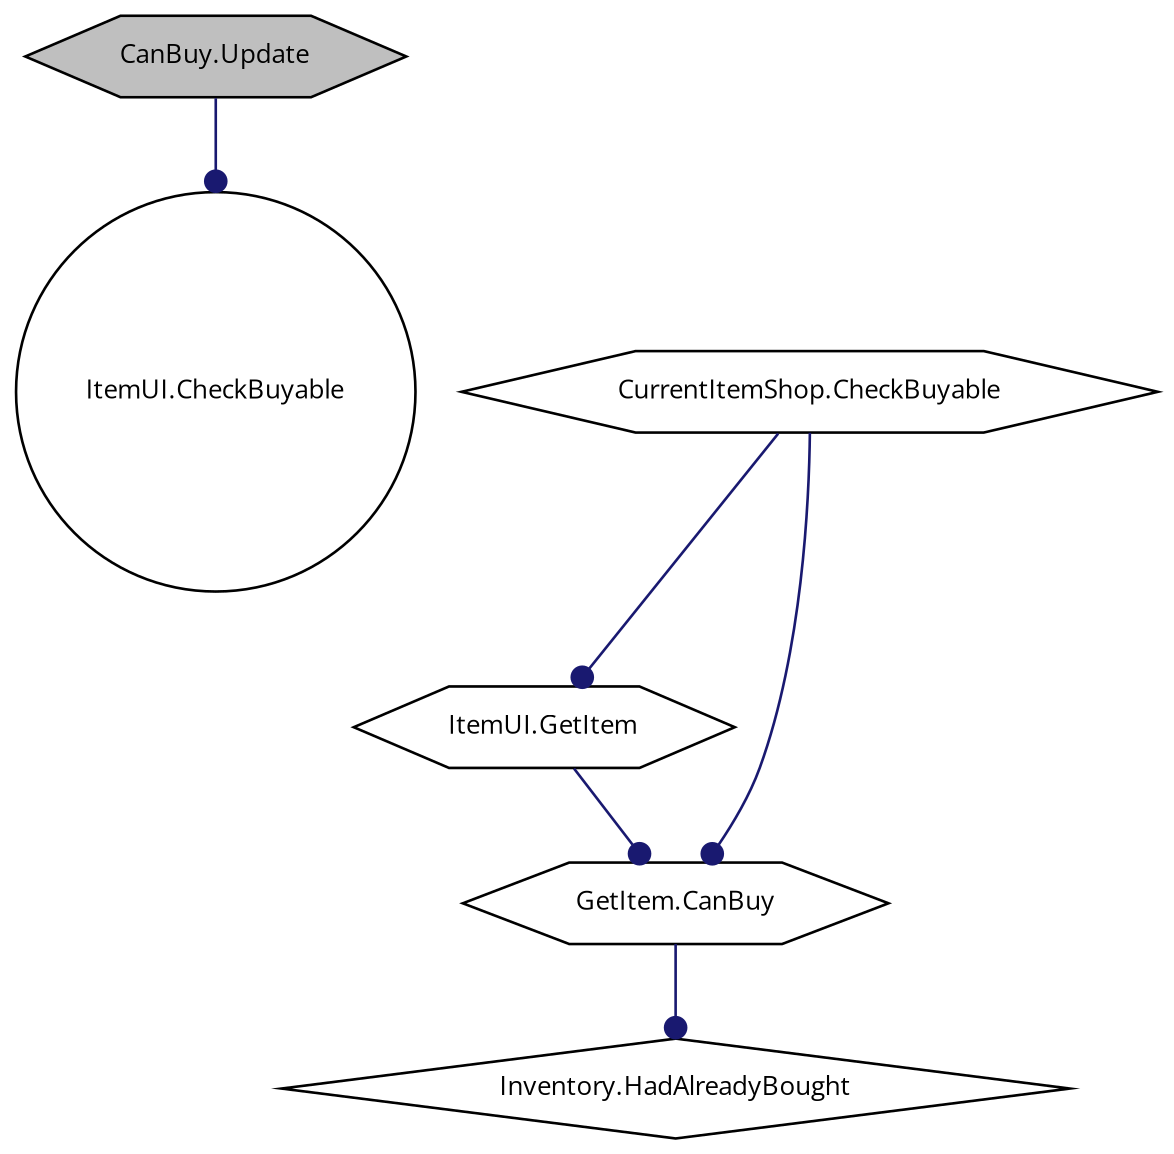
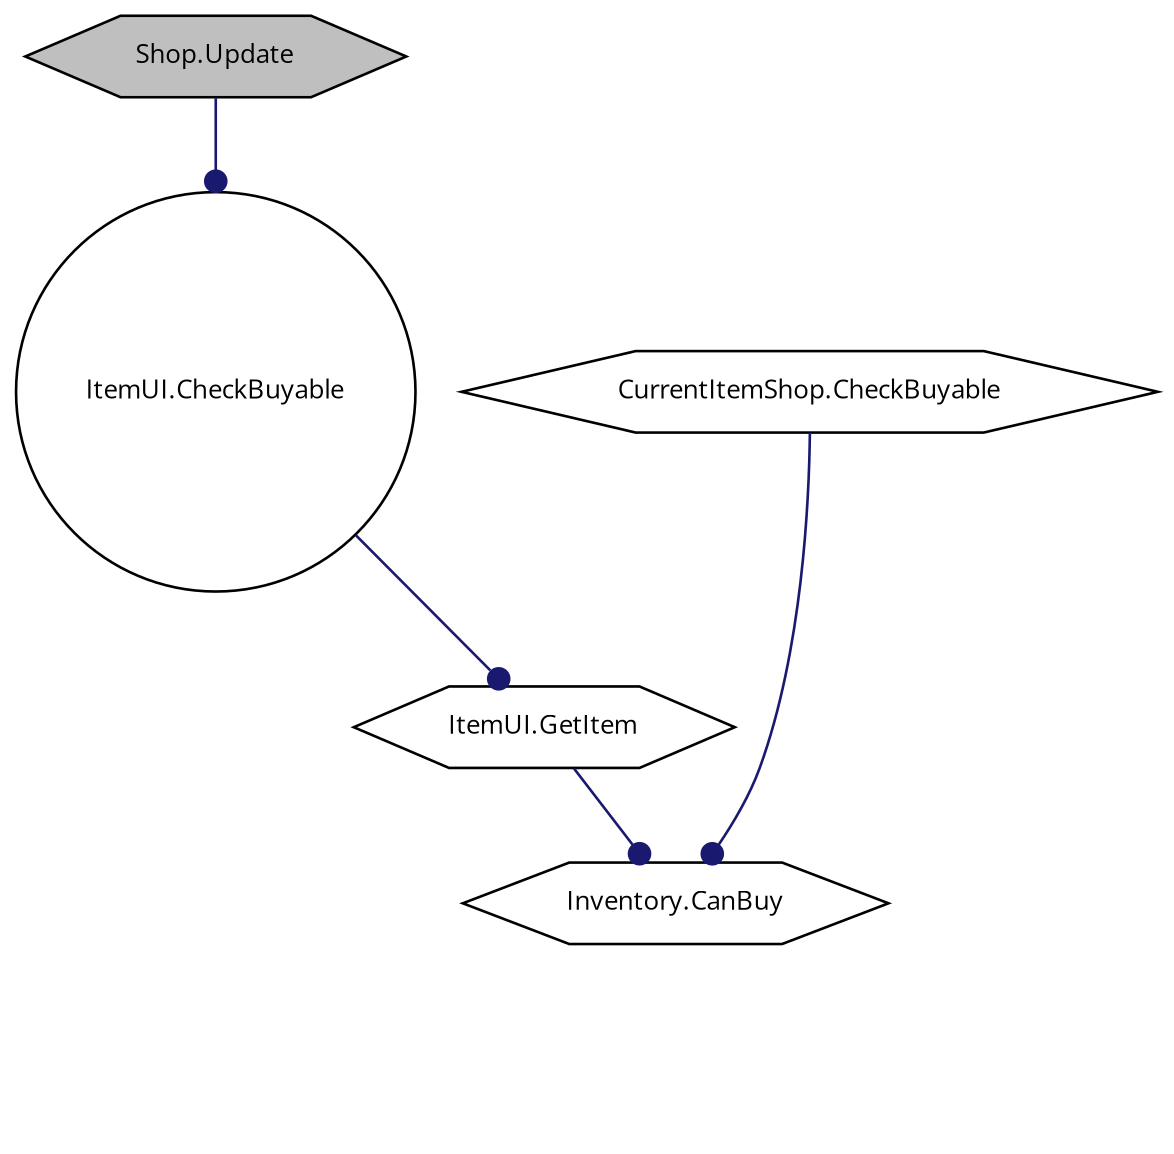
(216, 56) -> (216, 56)
(684, 551) -> (423, 603)
(676, 903) -> (676, 903)
(676, 1089) -> none
